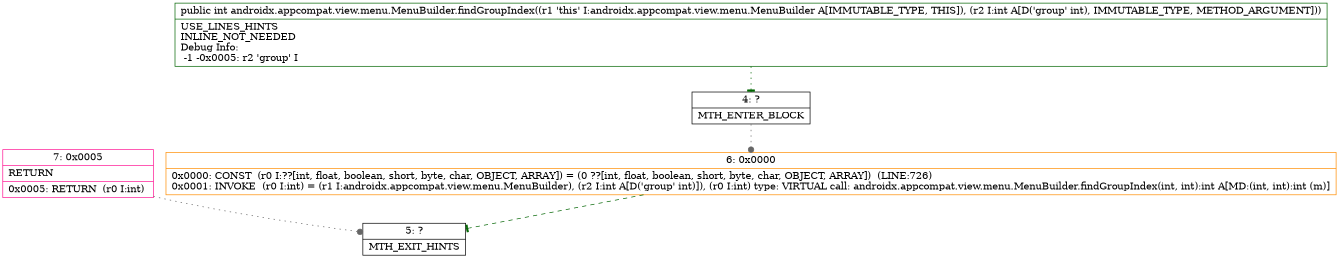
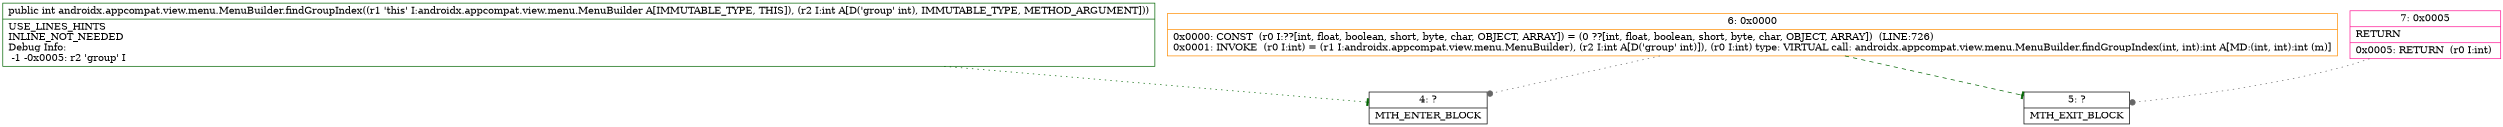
(751, 135) -> (1576, 74)
(414, 247) -> (2077, 116)
